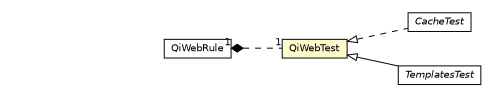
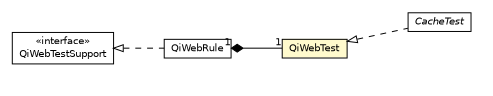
none -> (62, 48)
(263, 48) -> (263, 48)
(440, 75) -> none
